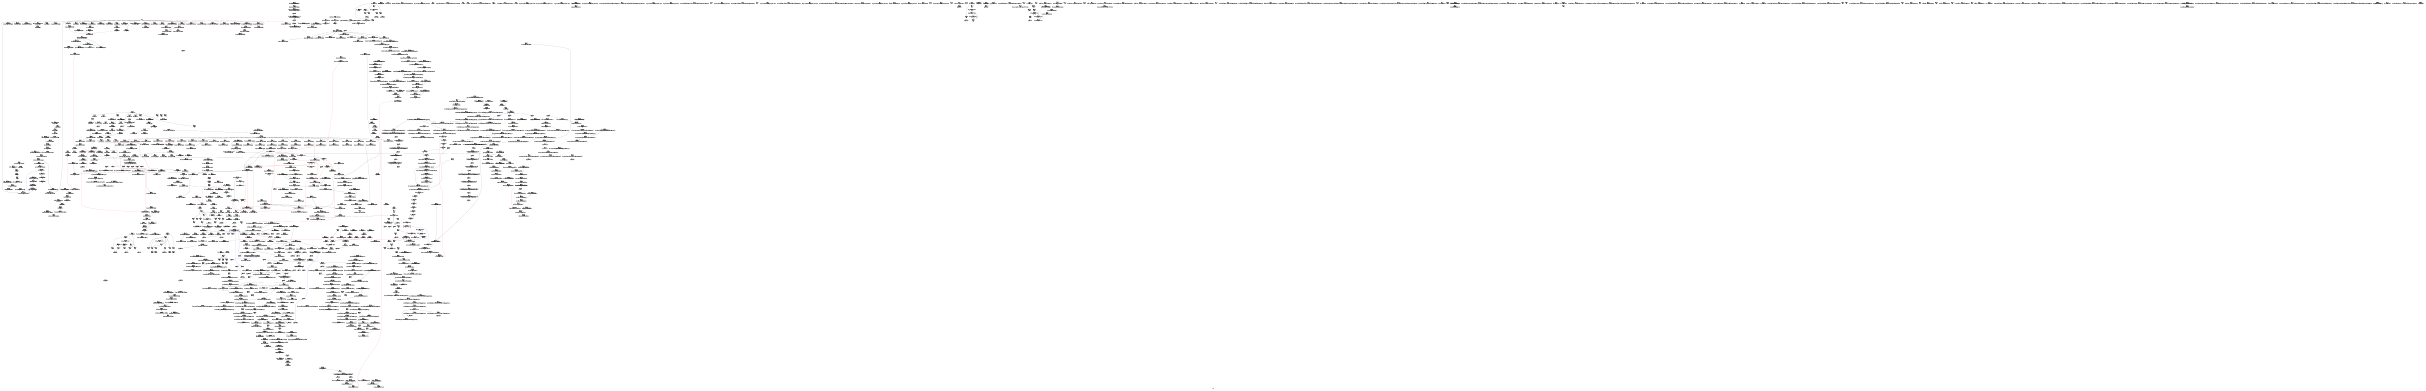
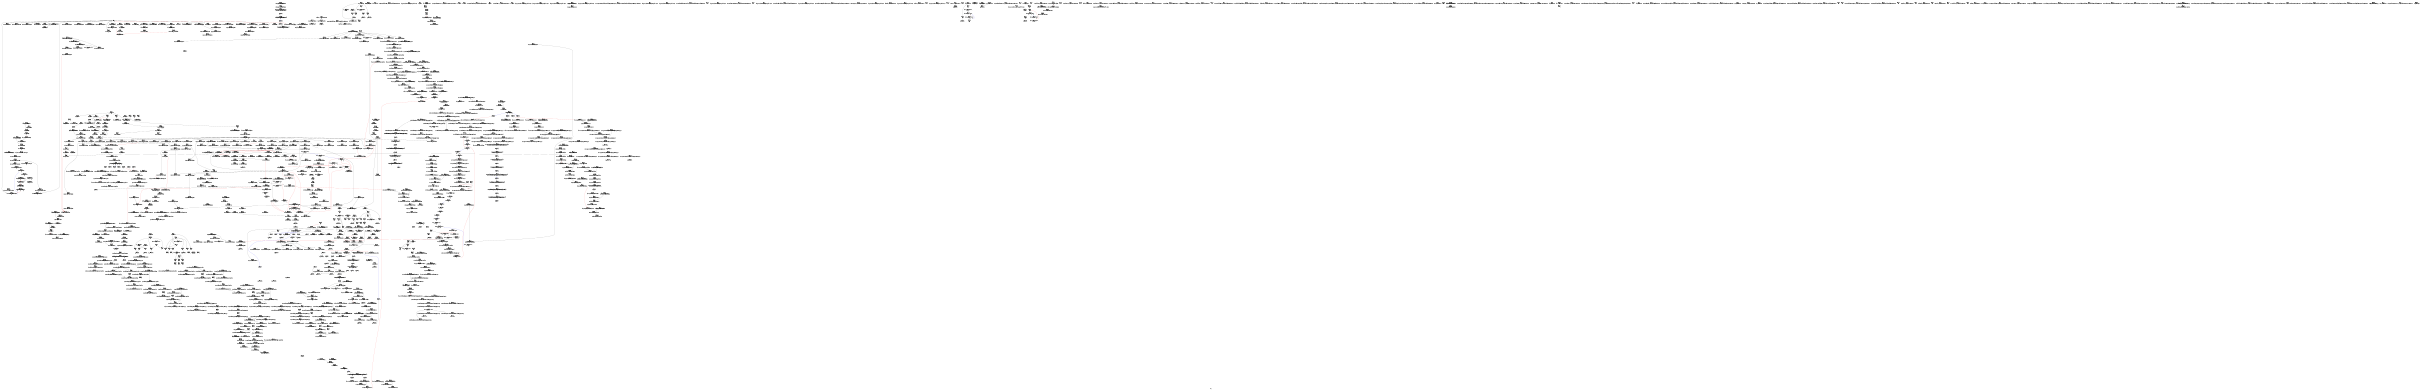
(21, 167) -> none
